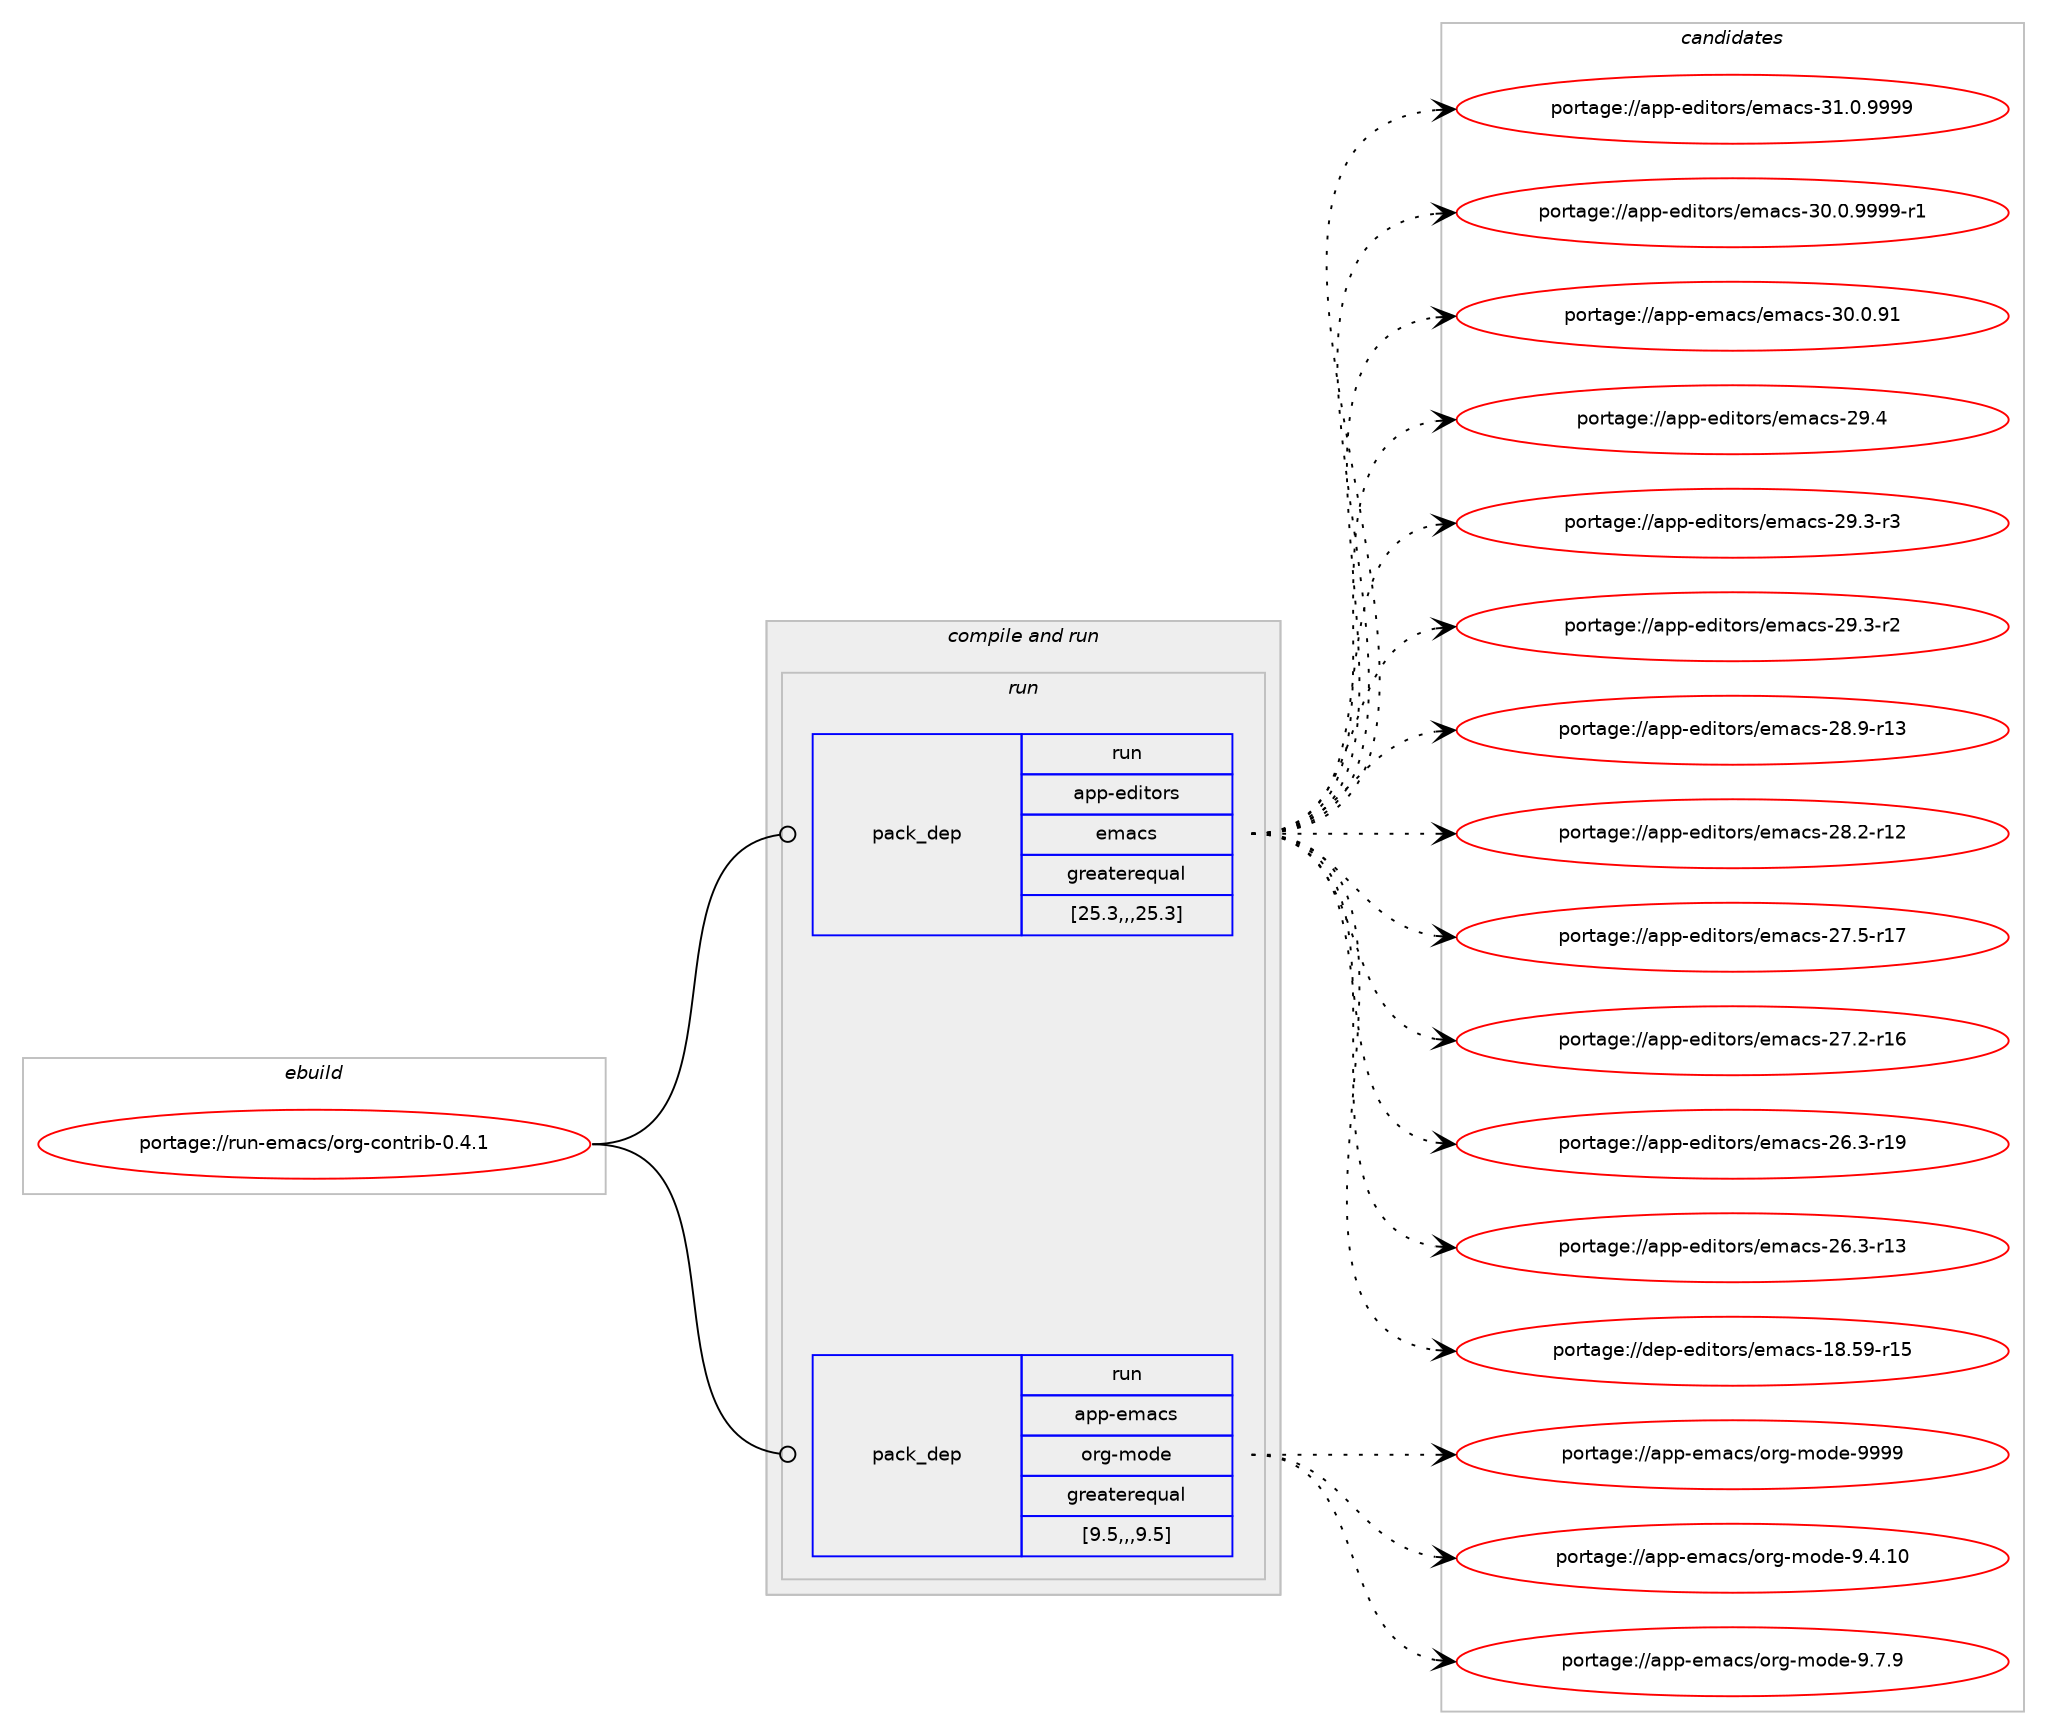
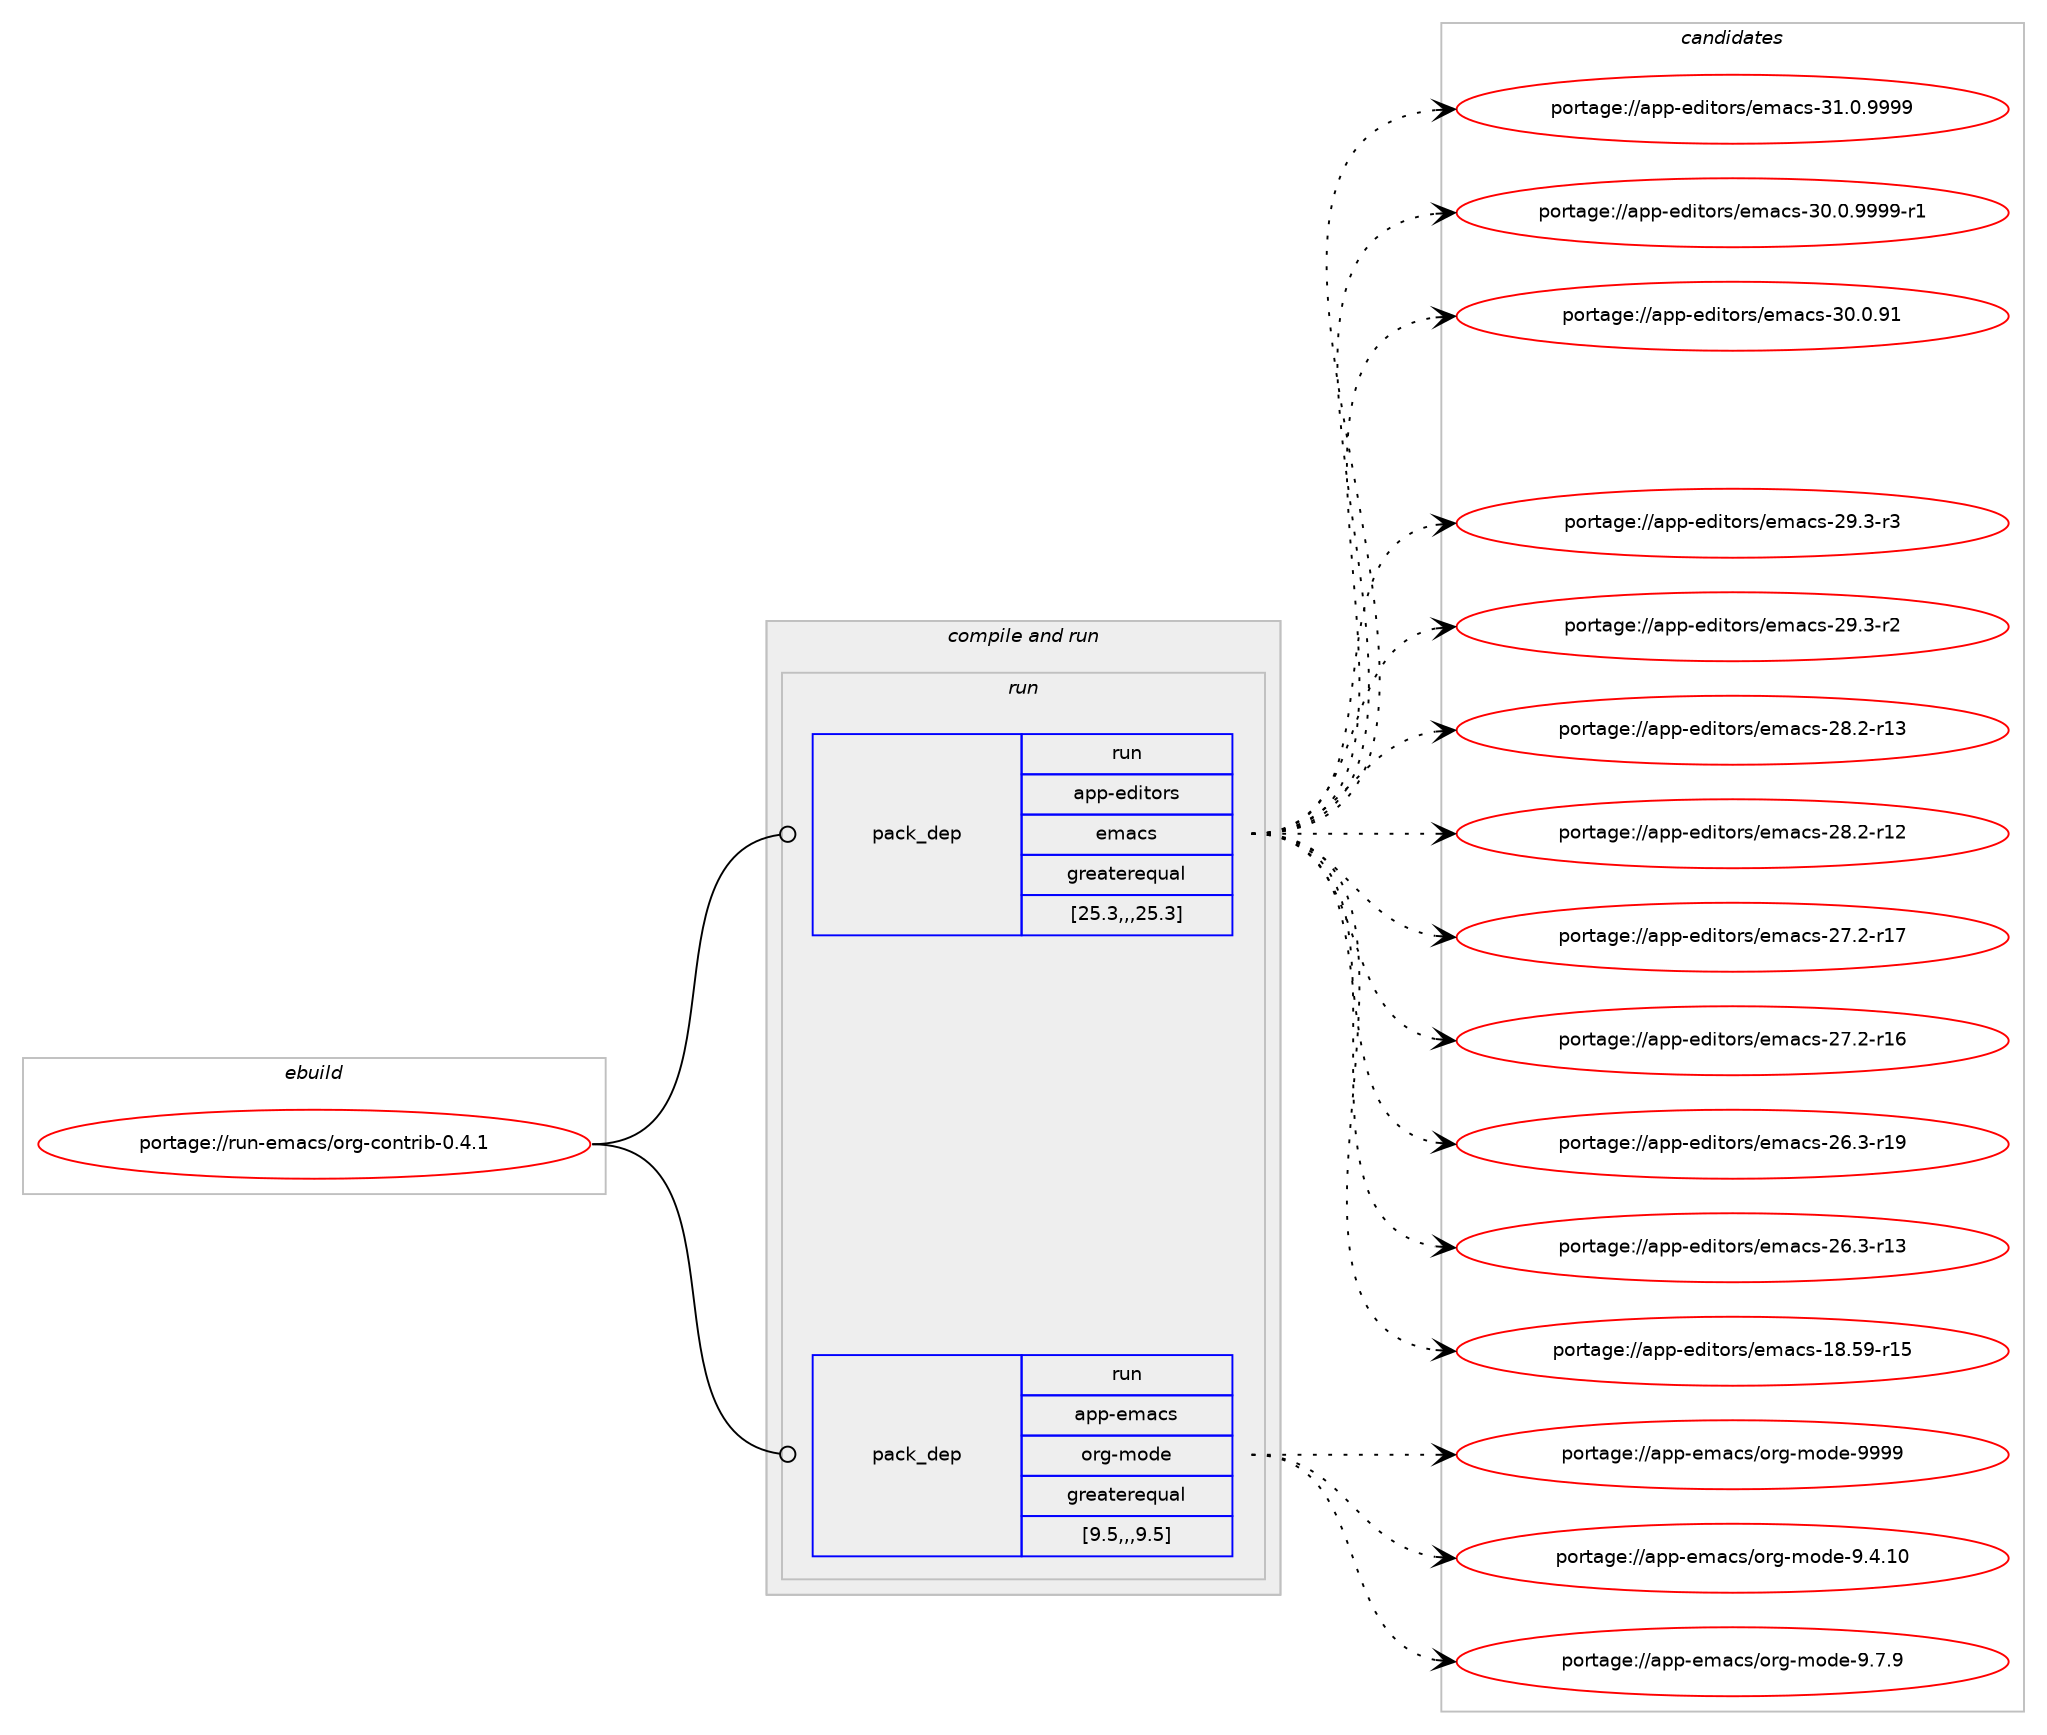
(1733, 316) -> (1733, 316)
(1733, 420) -> none
(1733, 730) -> (1733, 730)
(1733, 937) -> (1733, 937)
(1733, 1351) -> (1733, 1351)
